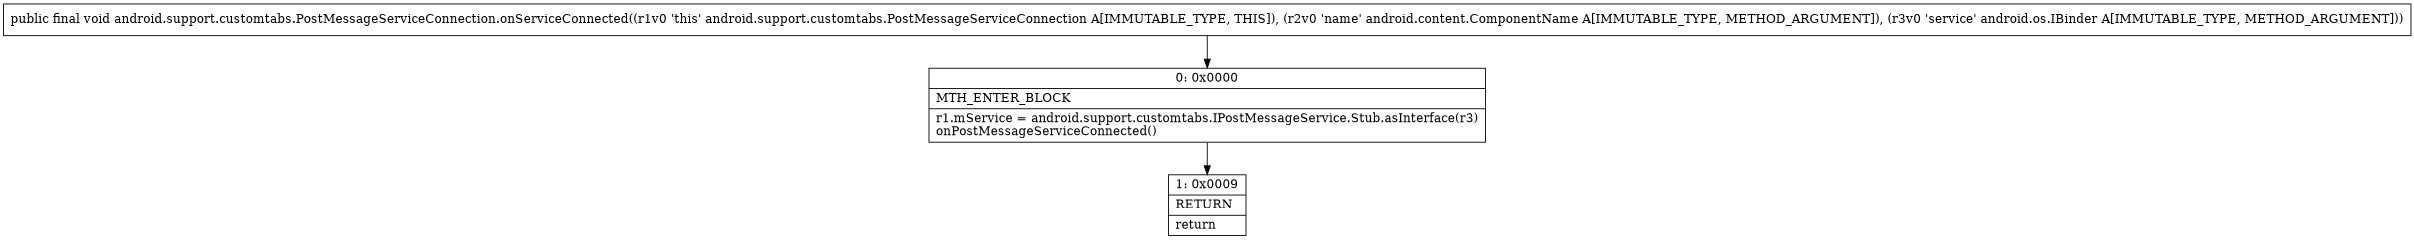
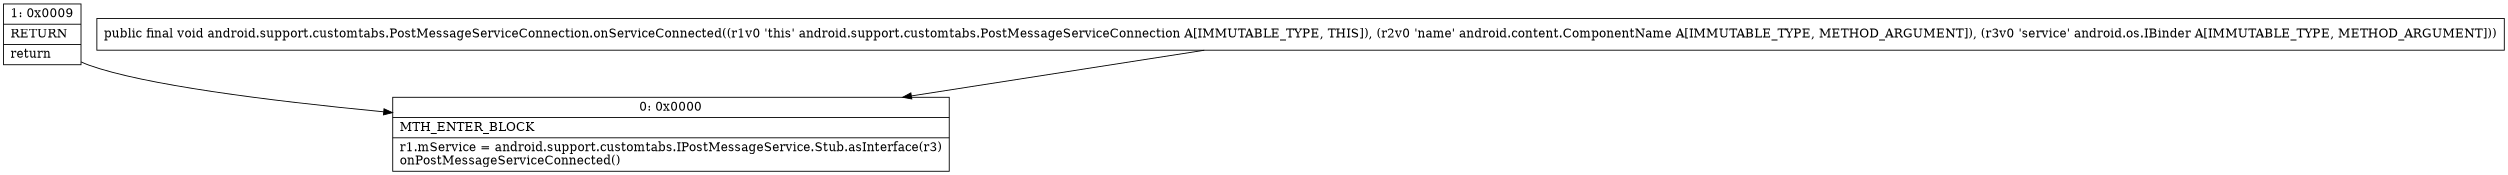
(1207, 154) -> (231, 94)
